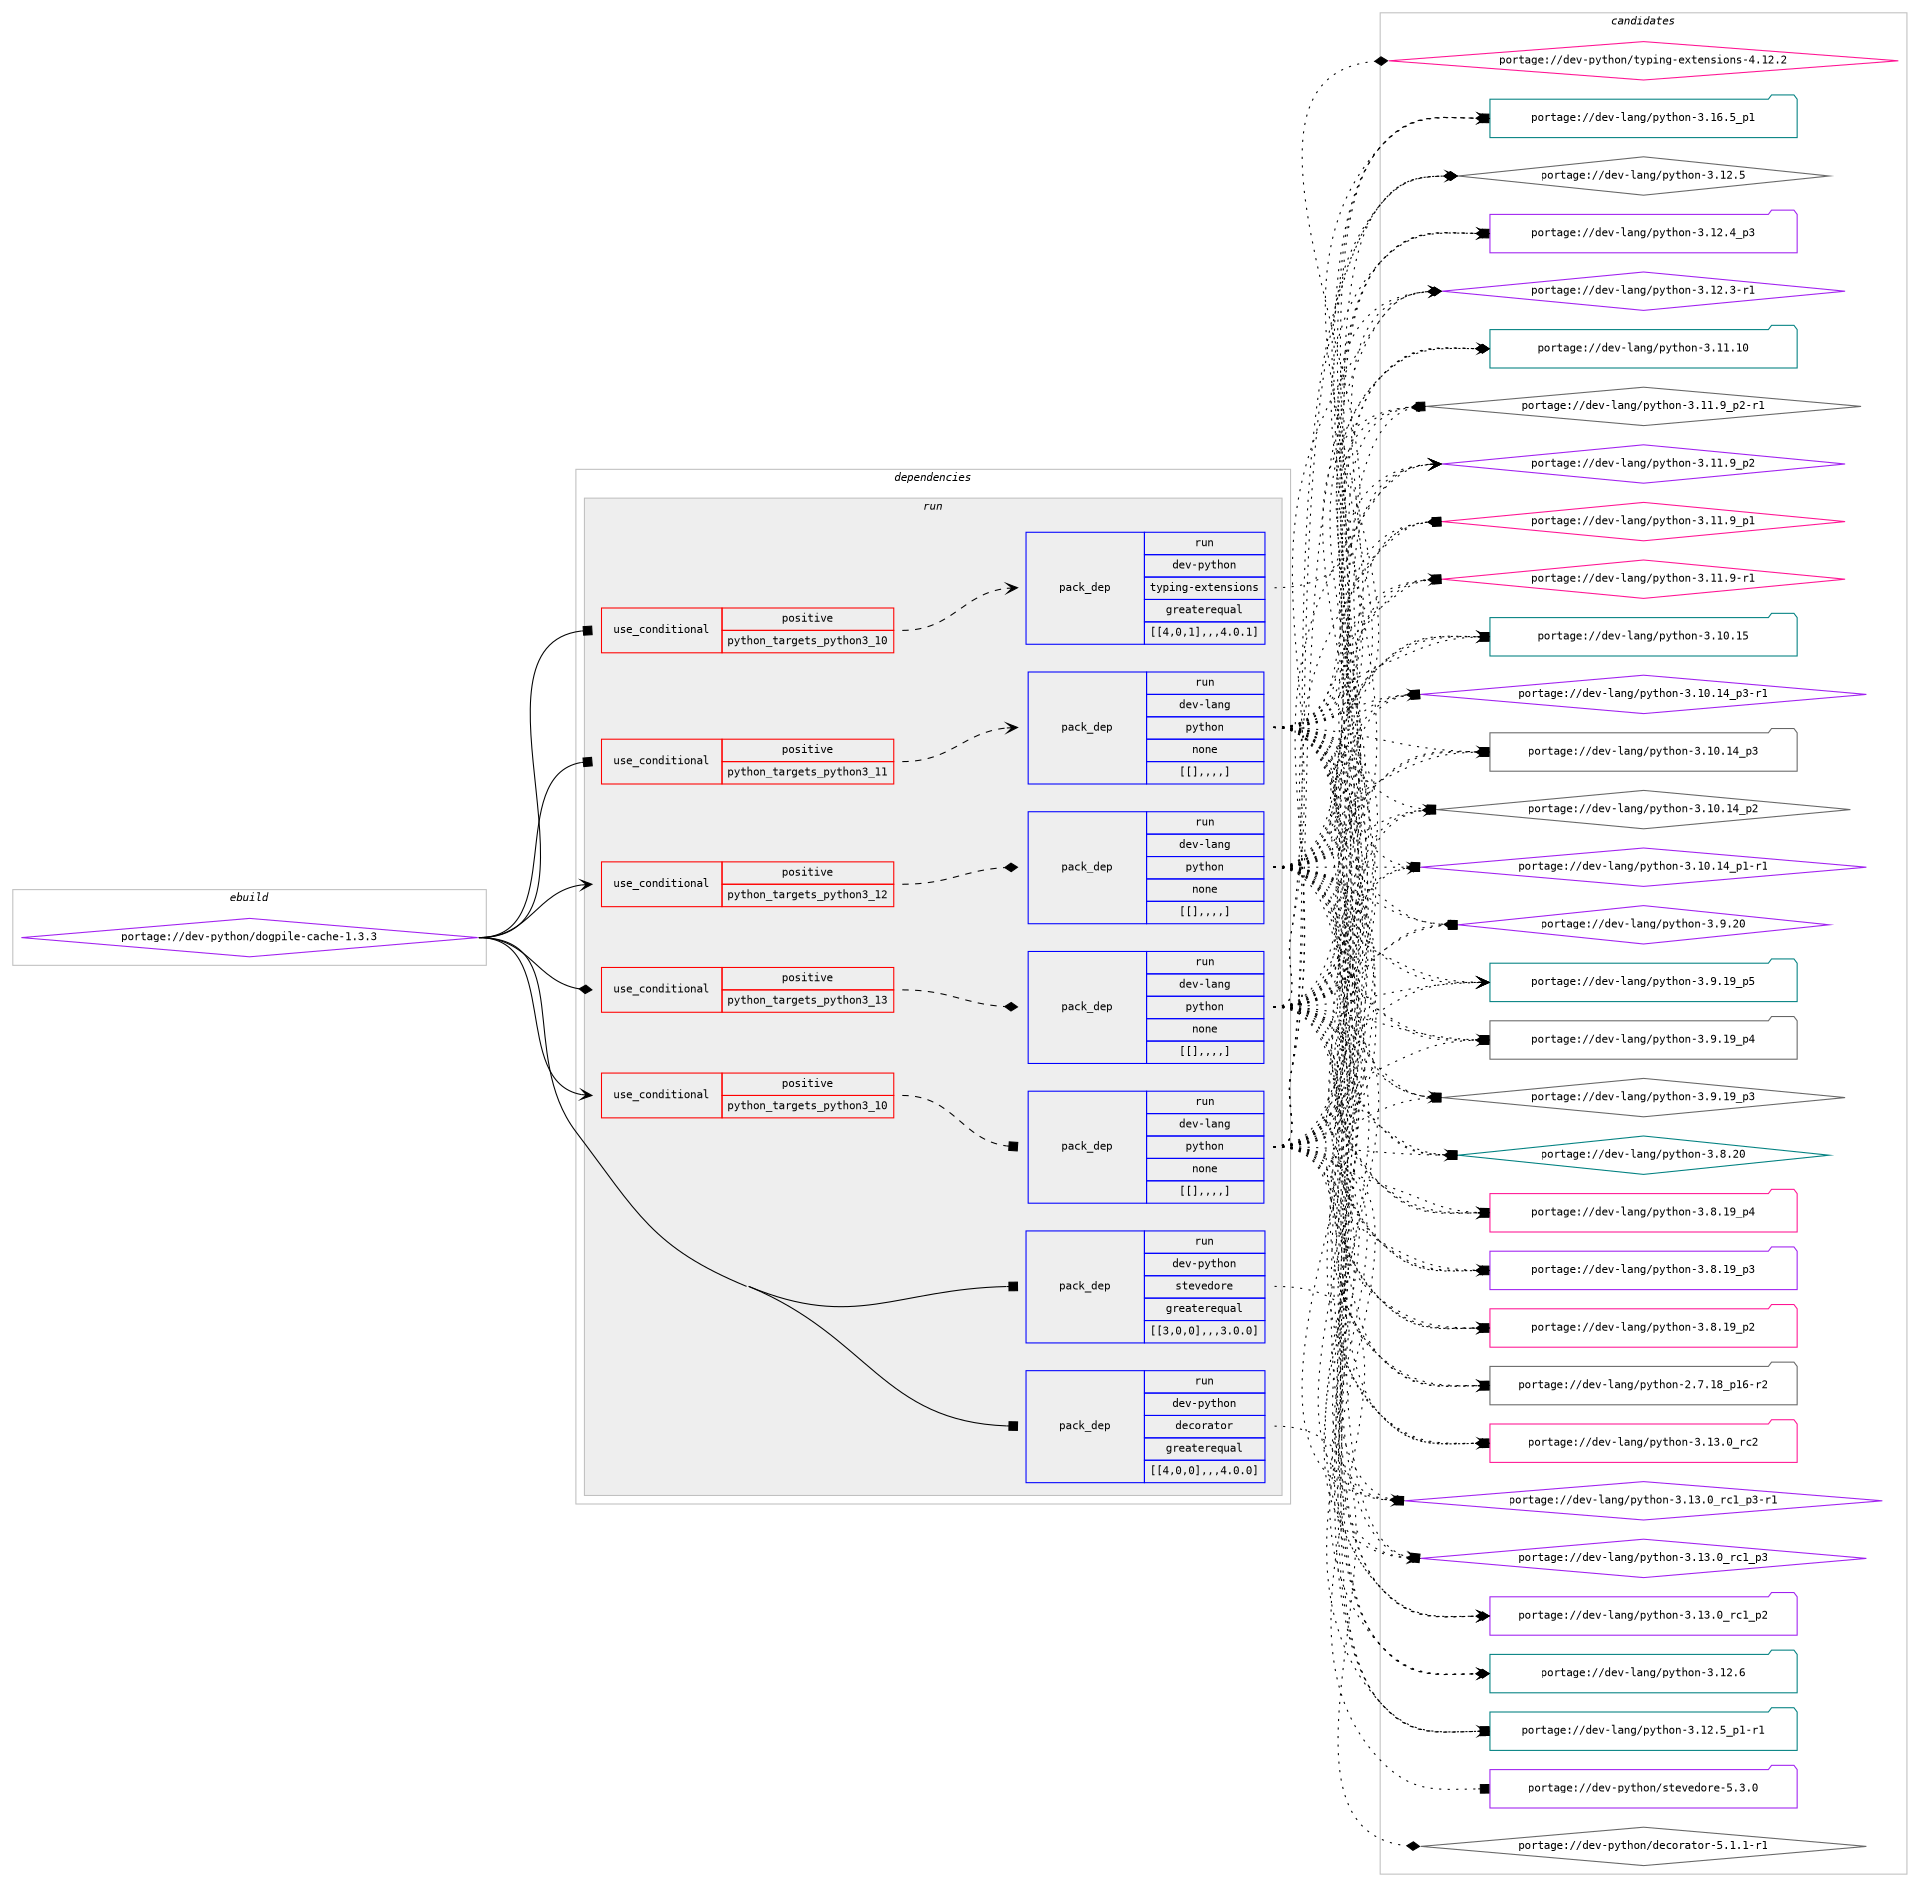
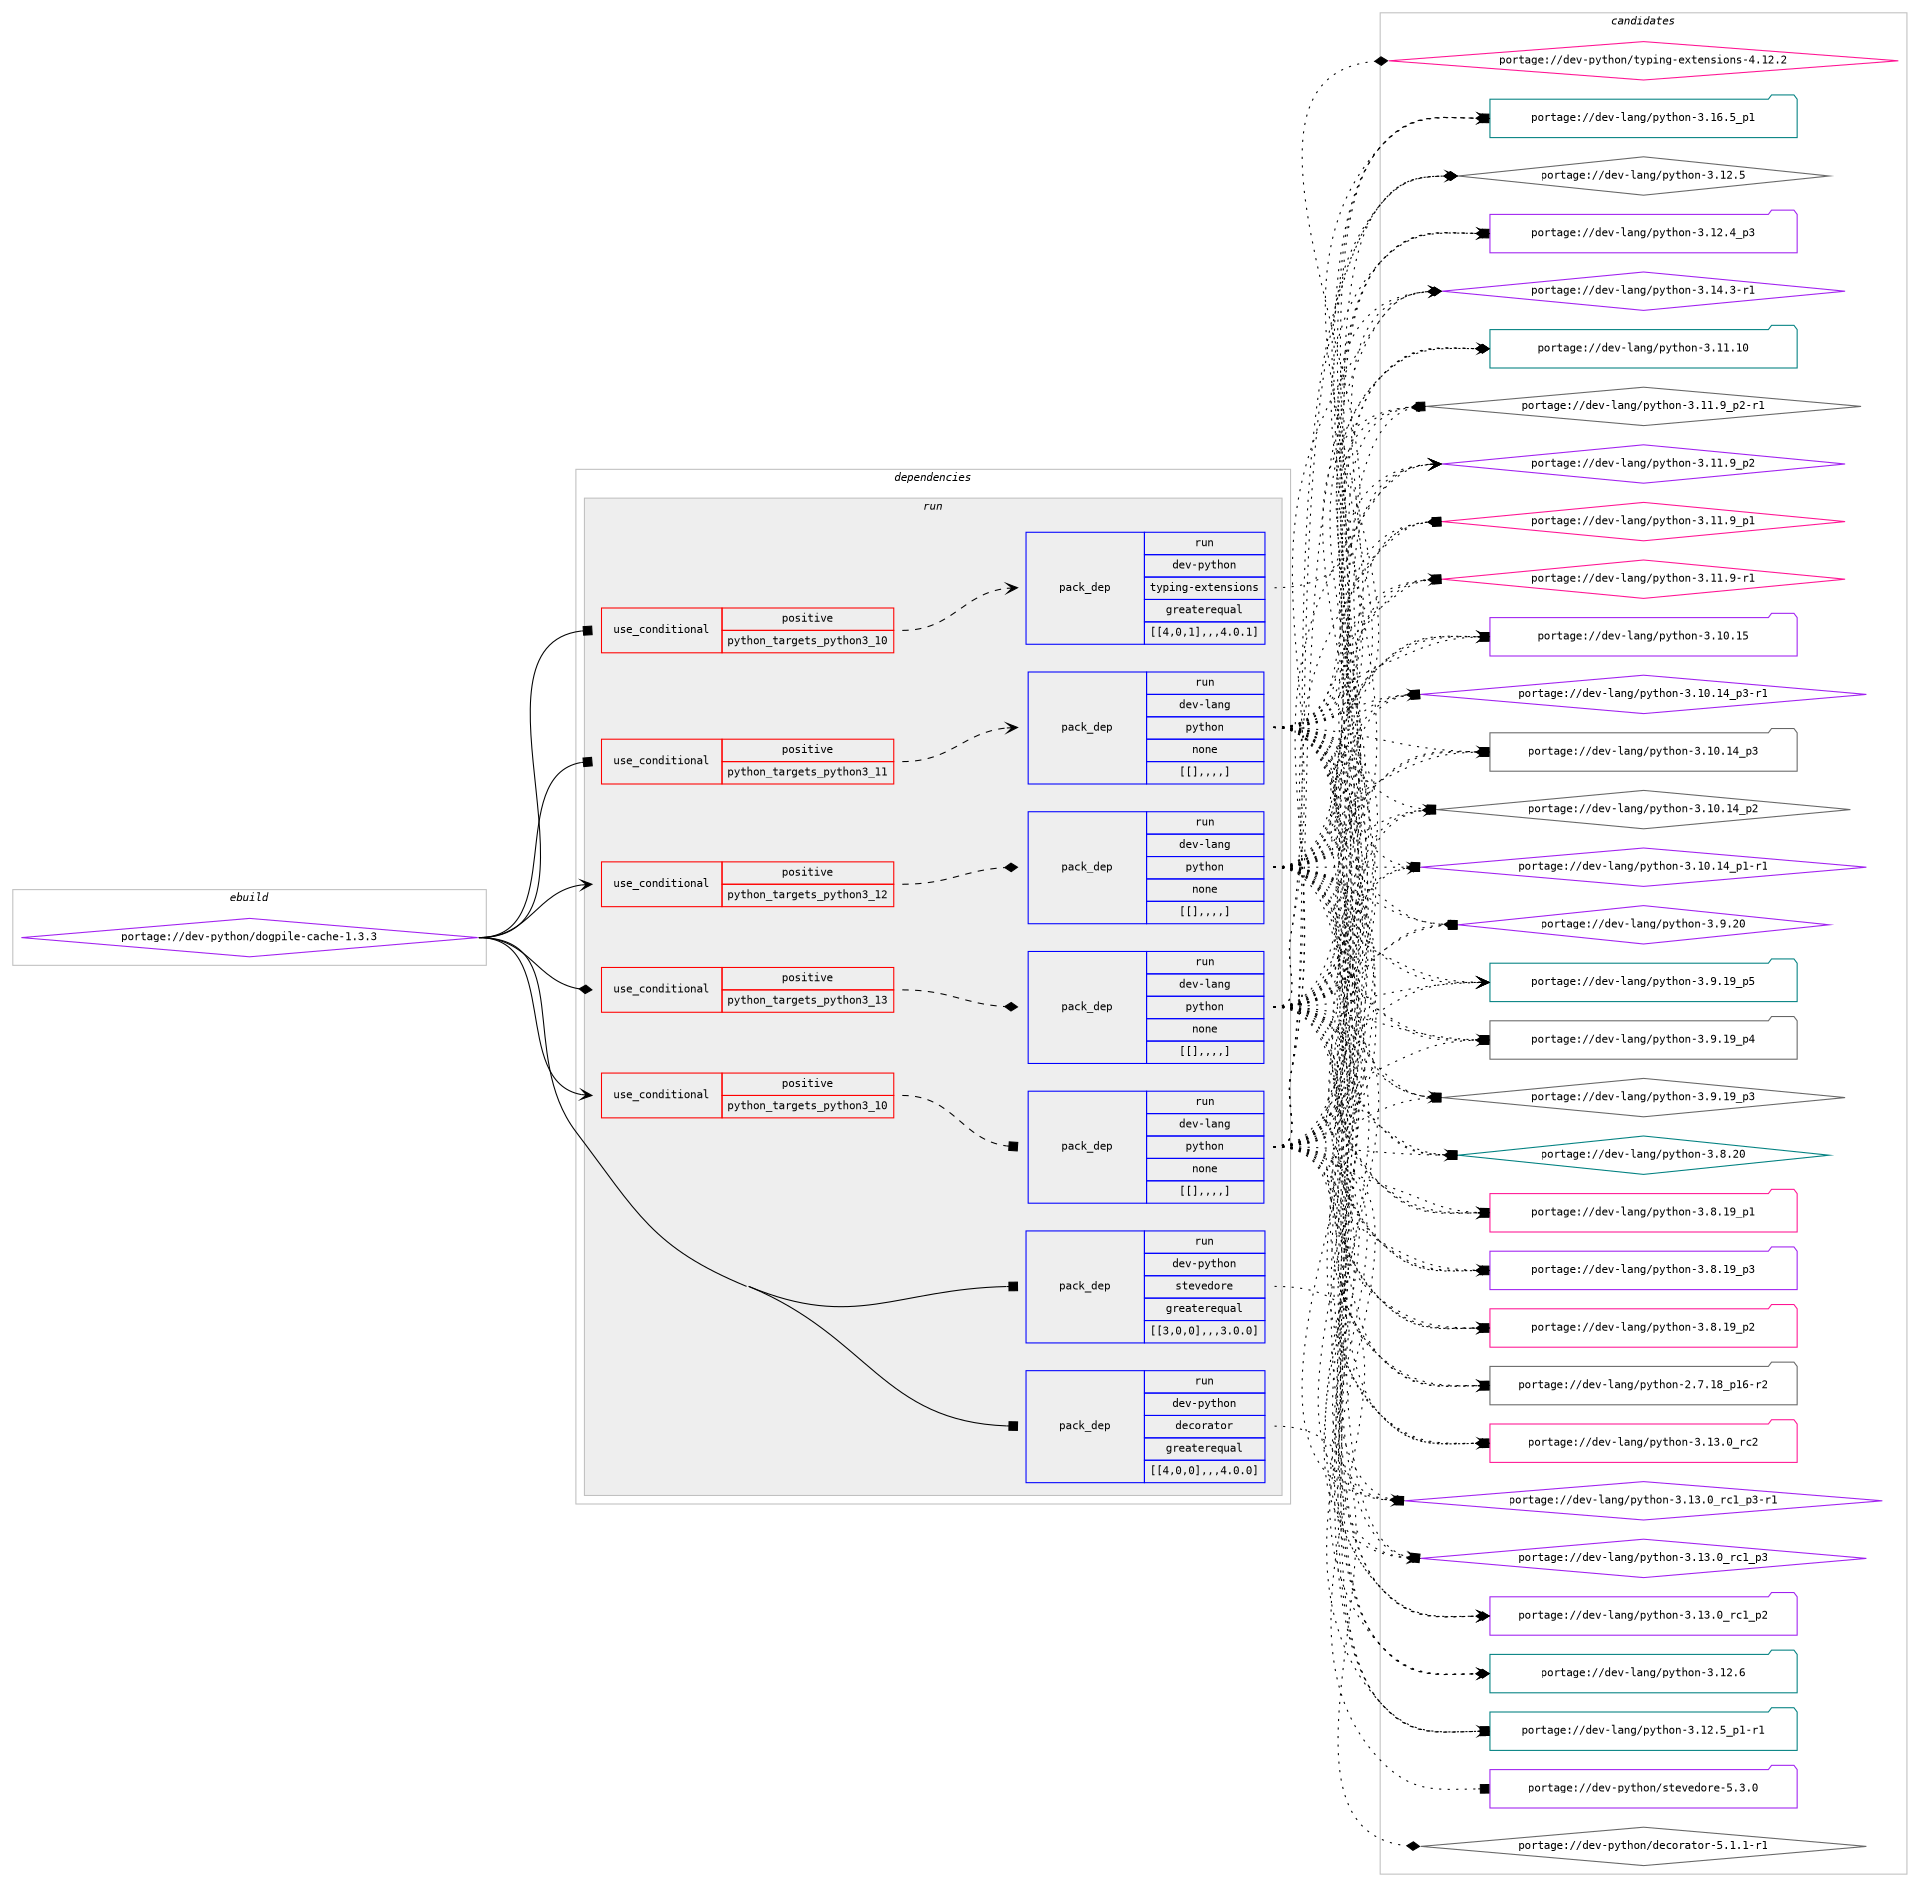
(1644, 291) -> (1644, 291)
(1644, 637) -> (1644, 637)
(1644, 1213) -> (1644, 1213)
